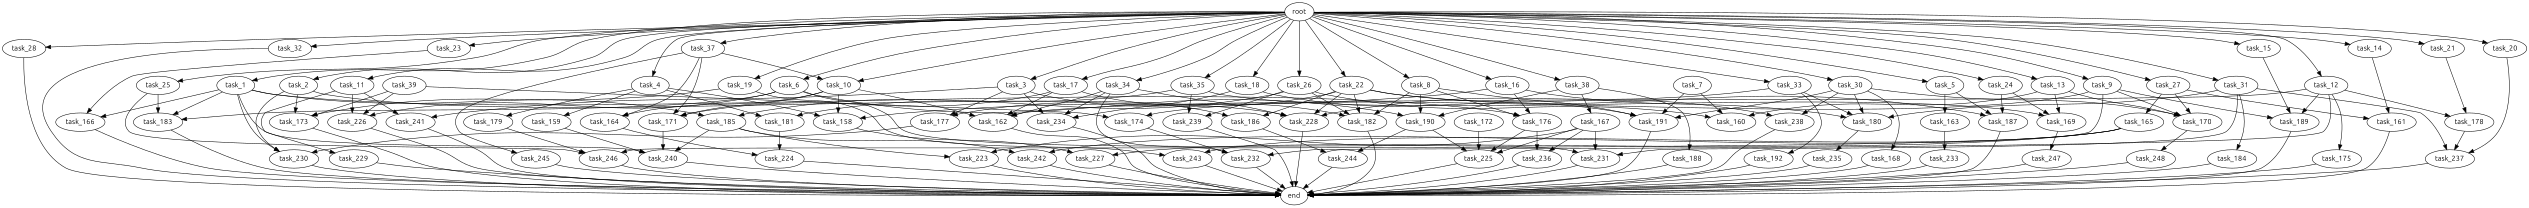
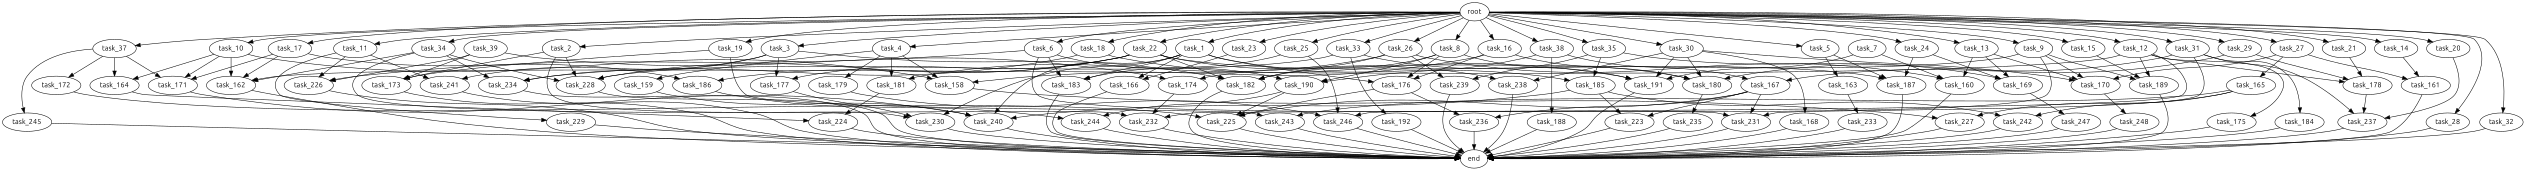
none -> (2240, 49)
(770, 65) -> (88, 65)
none -> (1800, 144)
